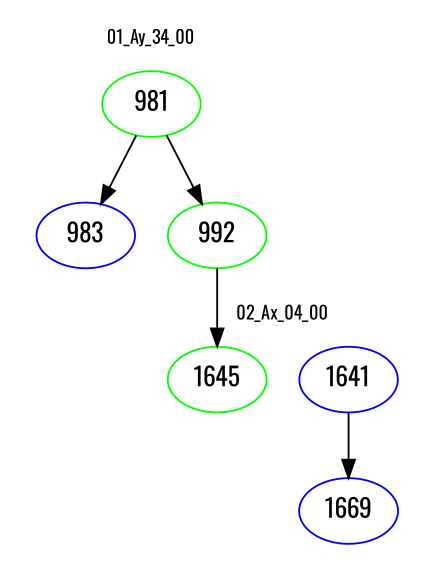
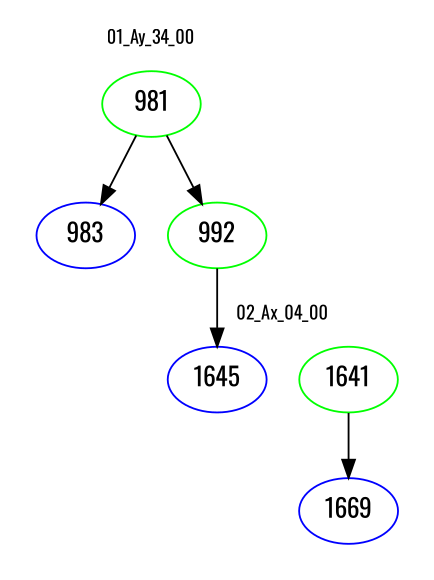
(217, 380) -> (217, 380)
(349, 380) -> (349, 380)
